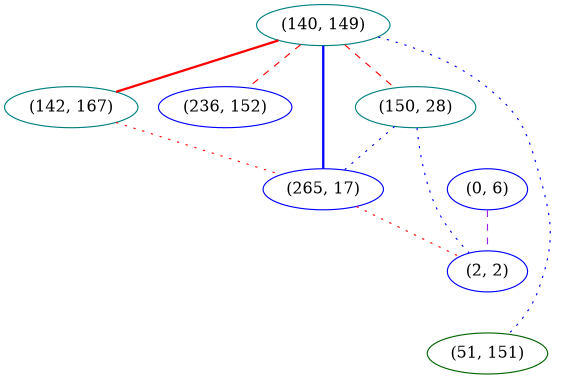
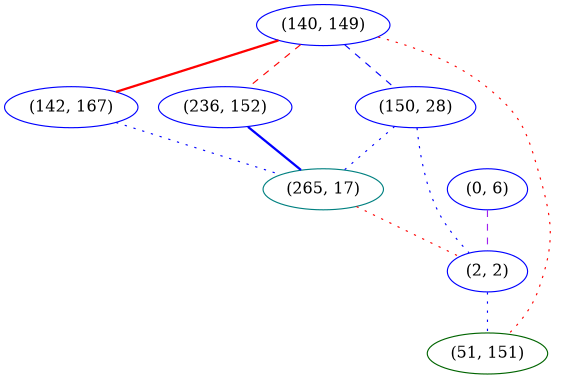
(323, 25) -> (323, 25)
(370, 66) -> (370, 66)
(71, 107) -> (71, 107)
(323, 107) -> (274, 148)
(416, 107) -> (416, 107)
(198, 149) -> (198, 149)
(532, 149) -> (532, 149)
(323, 189) -> (323, 189)
none -> (487, 313)
